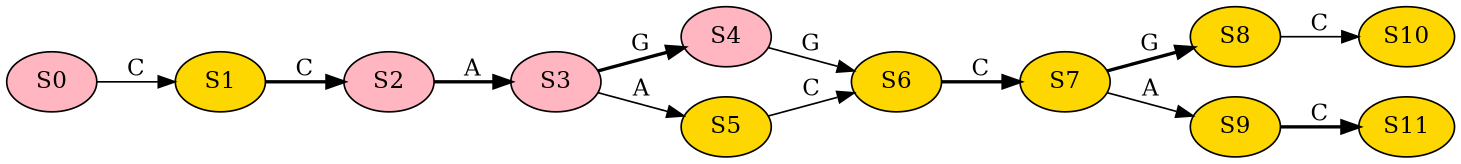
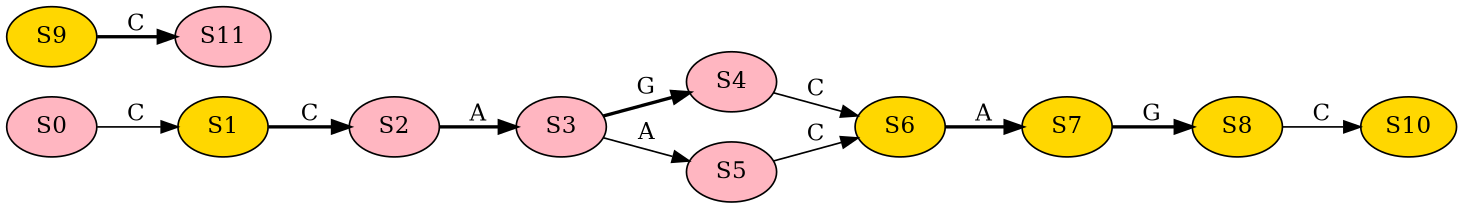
(811, 44) -> (816, 89)
(981, 69) -> (984, 114)
(1142, 102) -> none
(726, 127) -> (732, 172)
(1407, 127) -> (223, 37)
